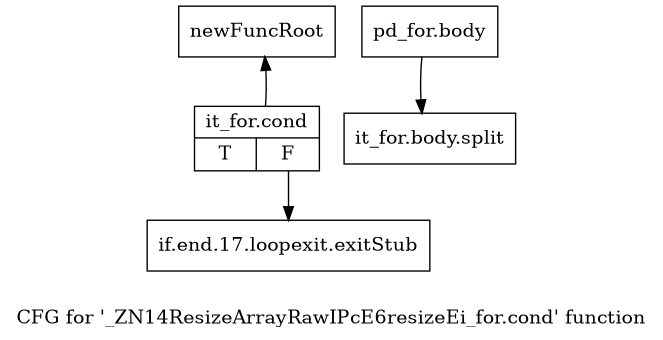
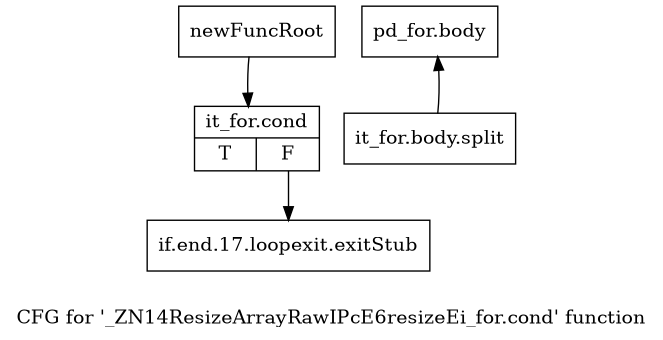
(421, 78) -> (439, 92)
(266, 89) -> (248, 75)
